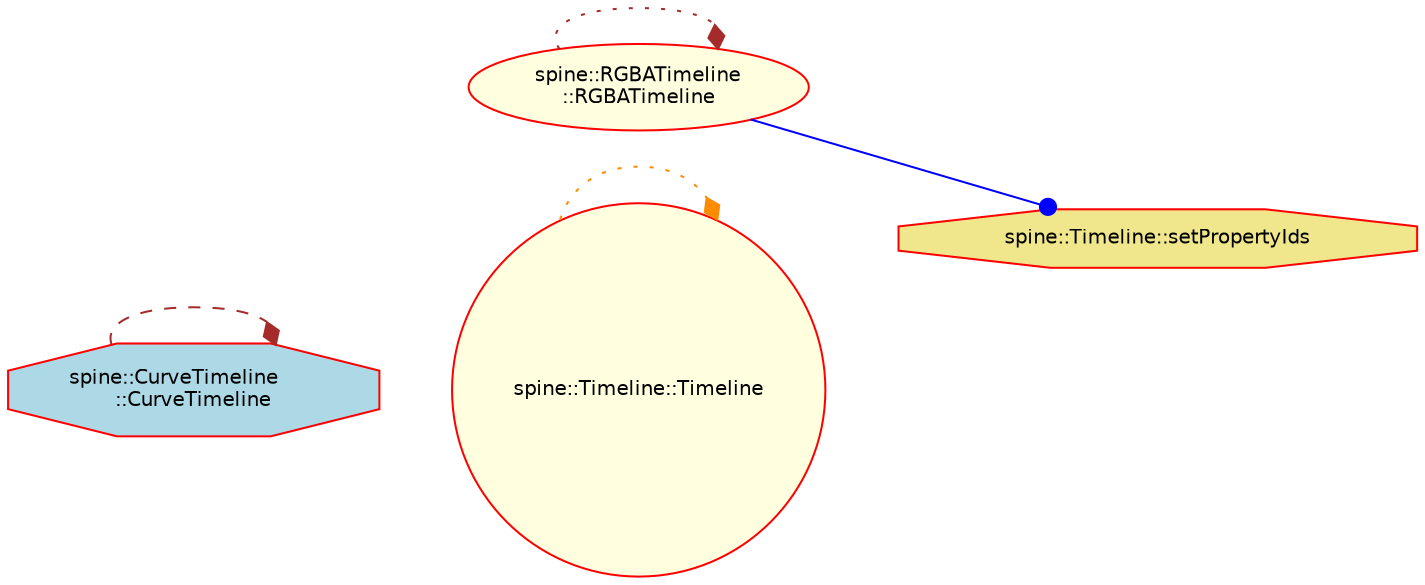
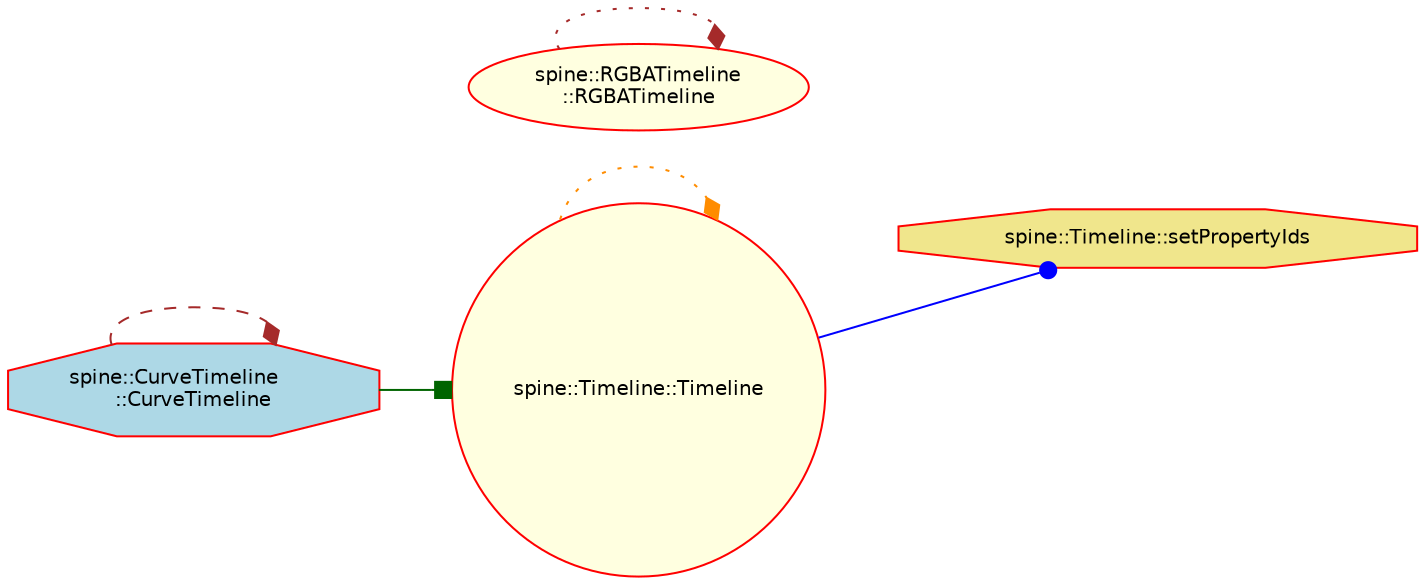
(895, 162) -> (929, 305)
none -> (405, 390)
